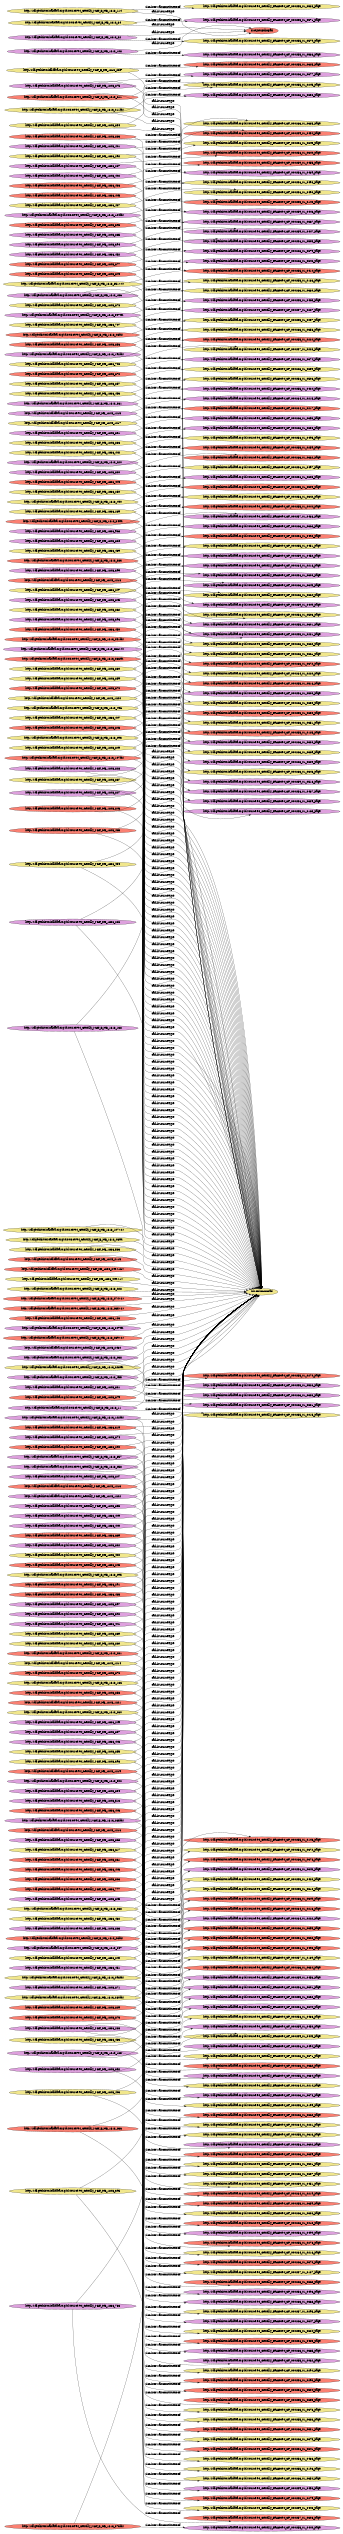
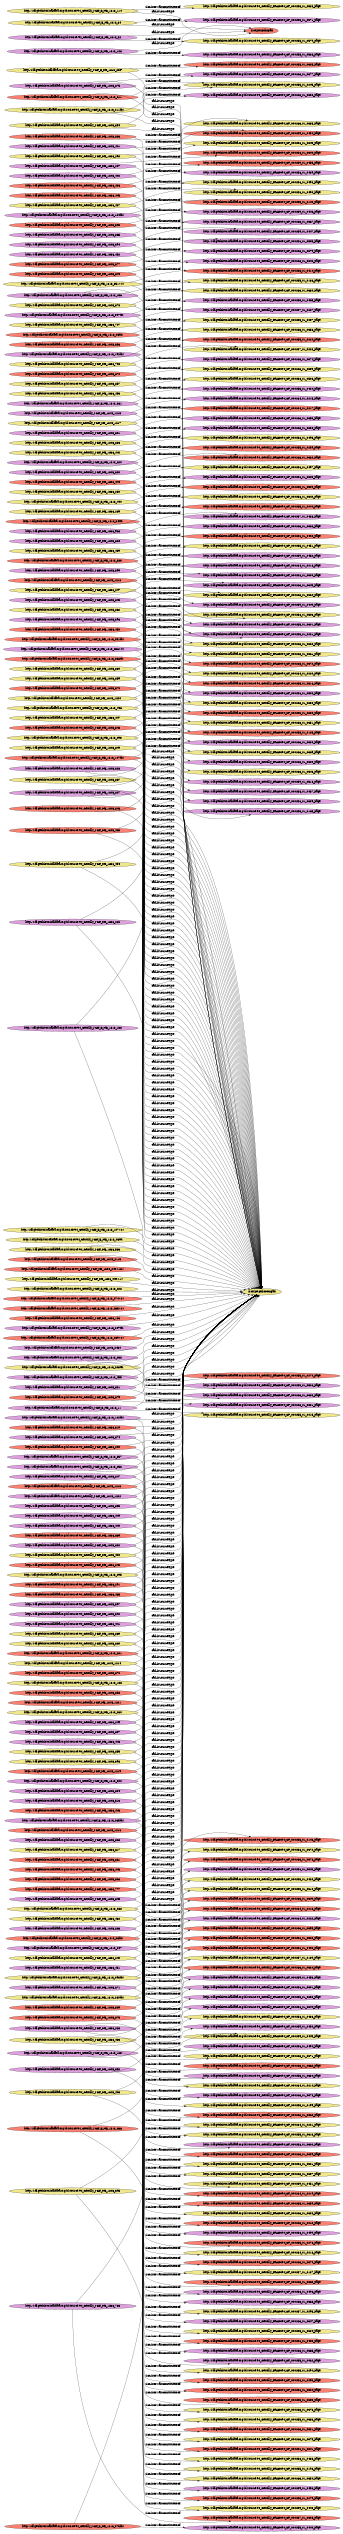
(262, 1292) -> (262, 1292)
